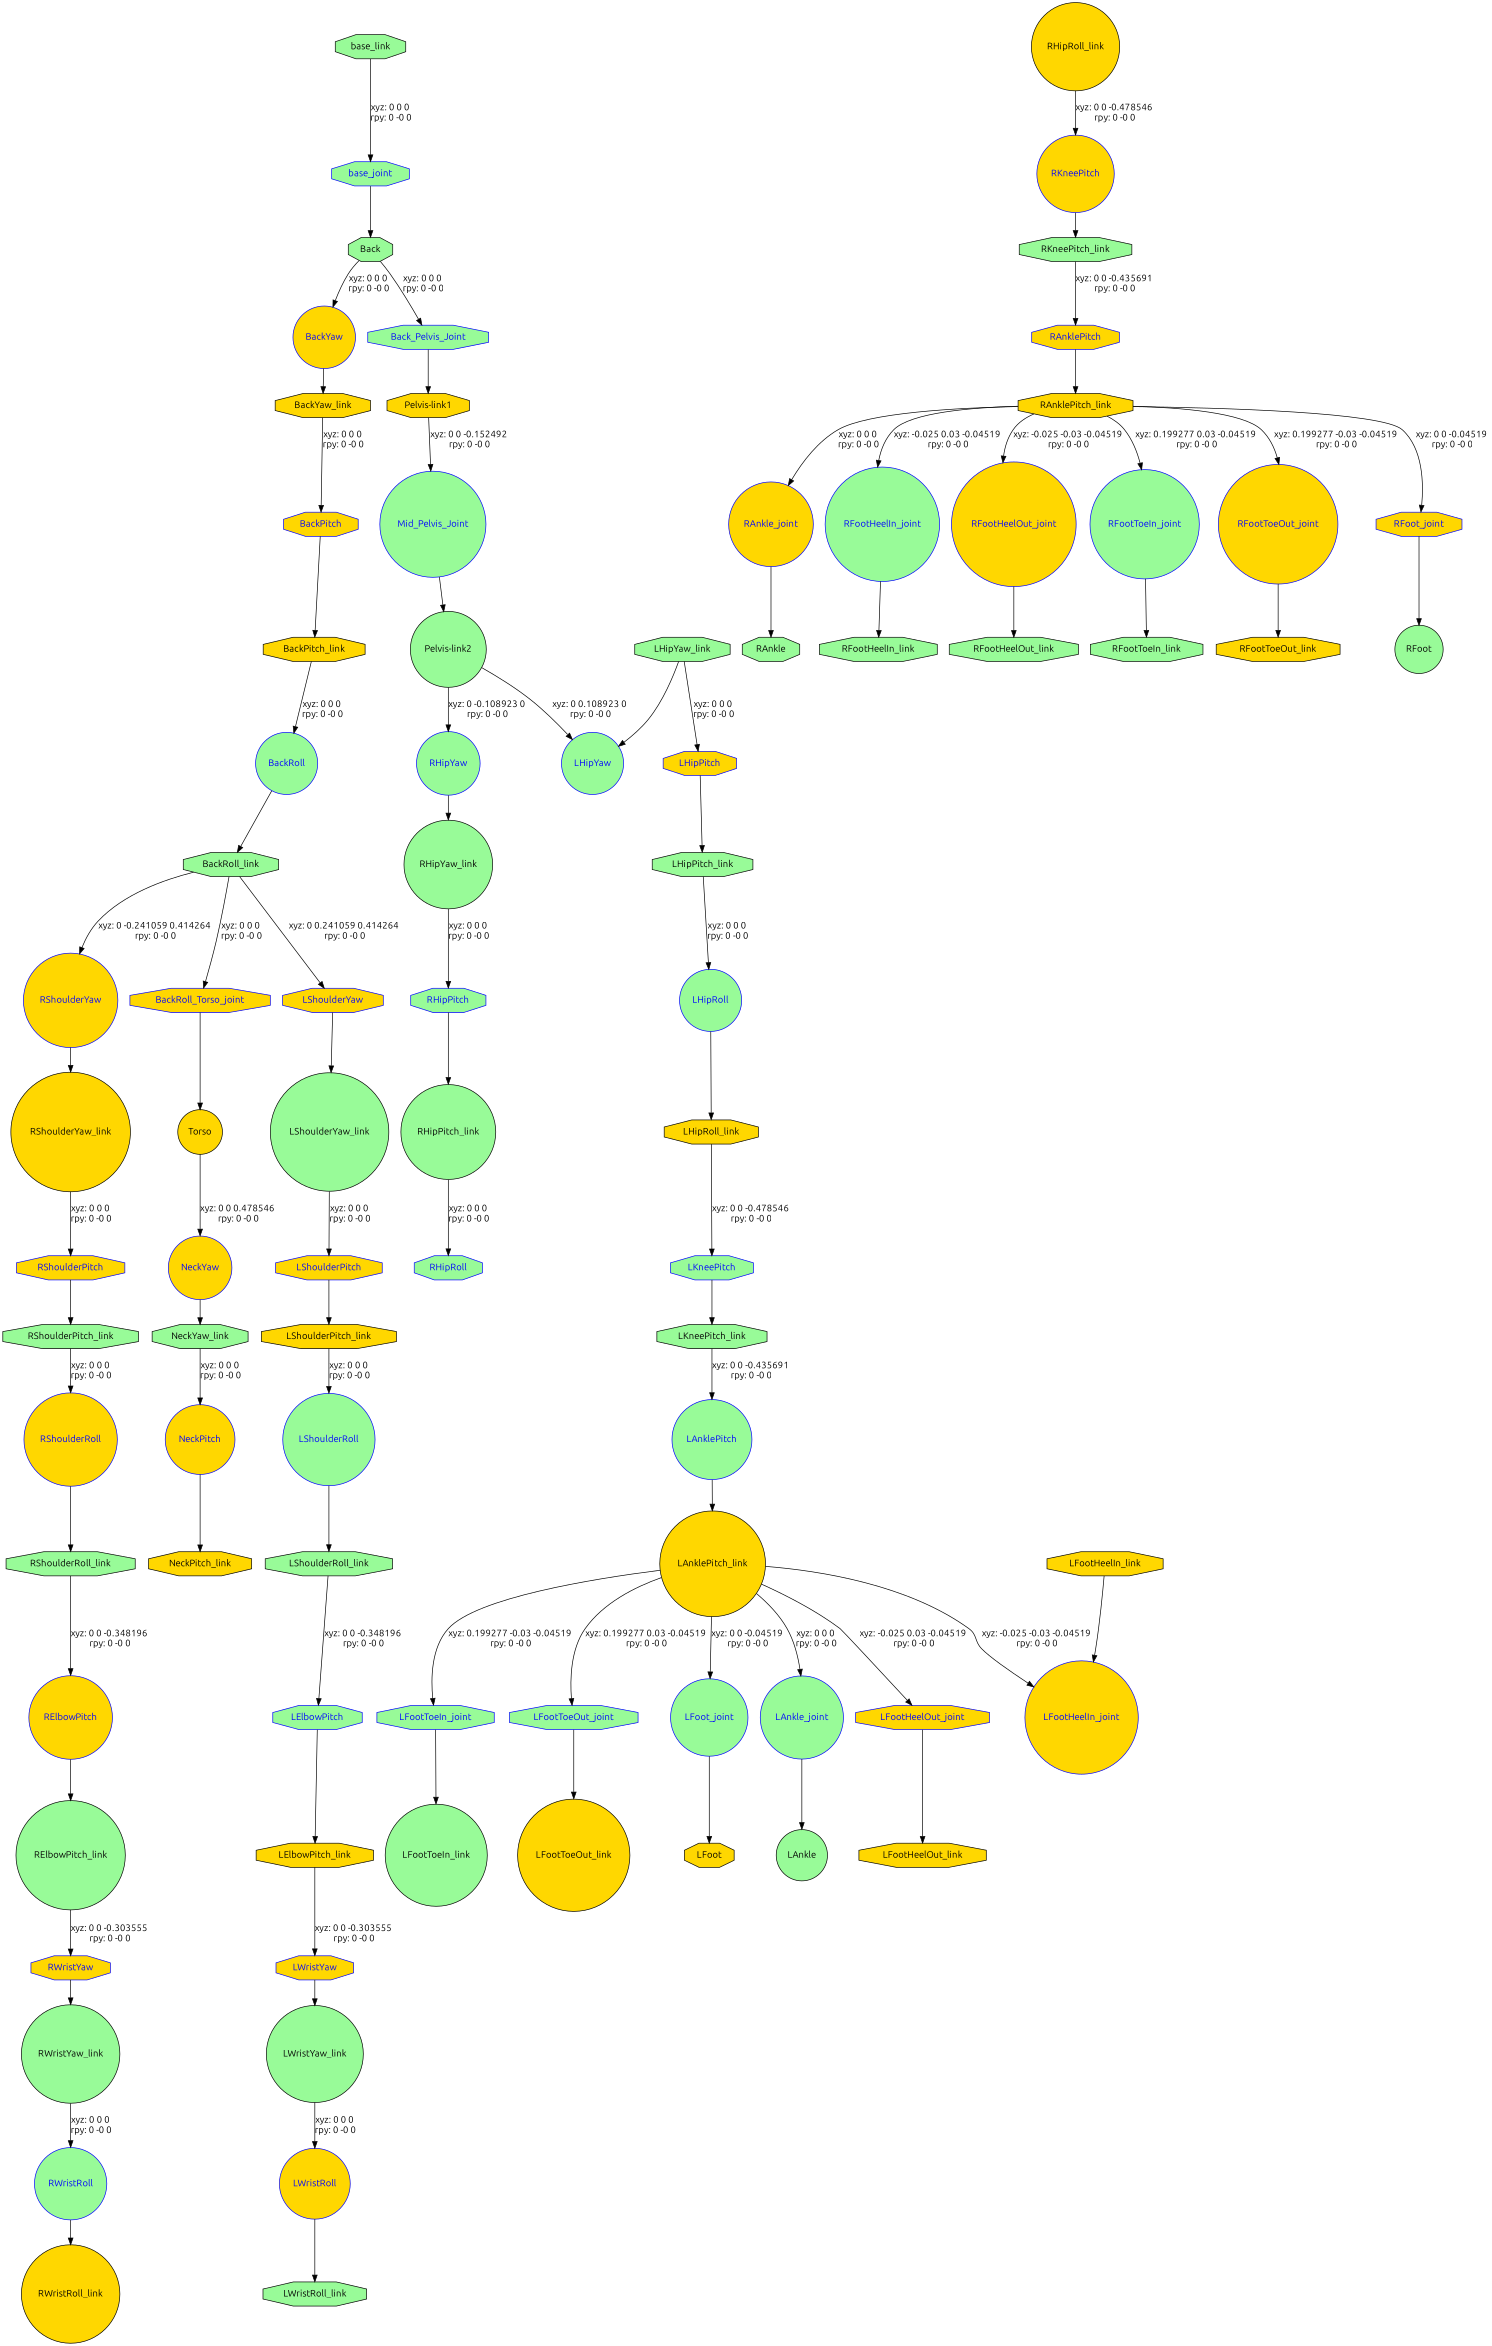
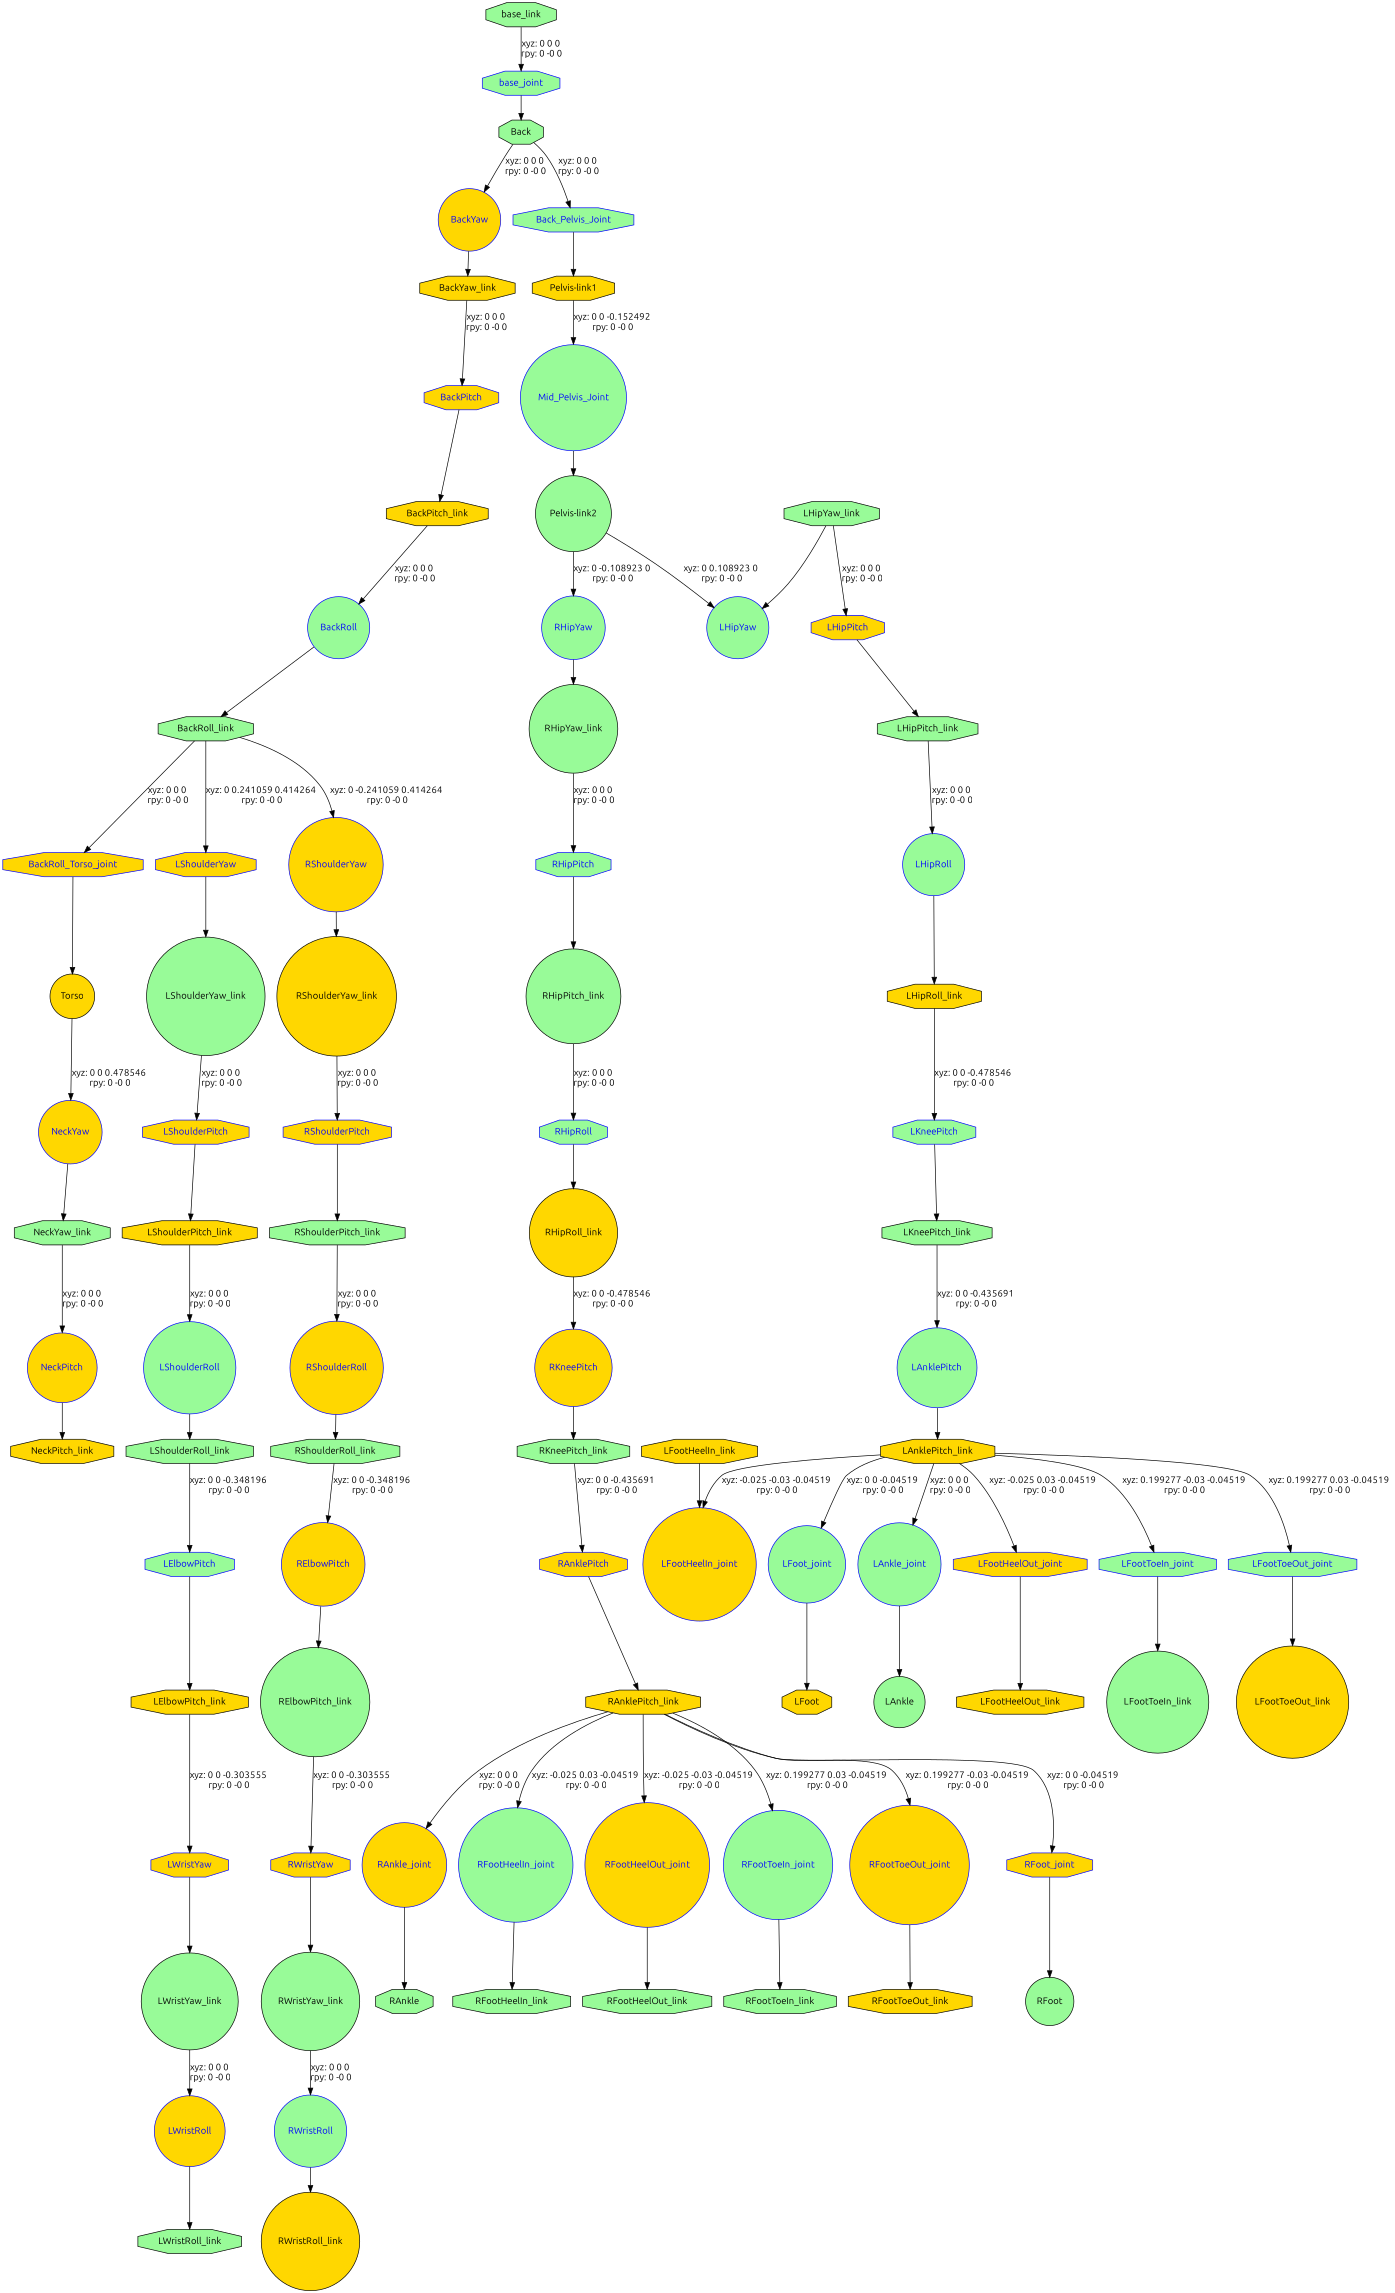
none -> (573, 1163)
(713, 1564) -> (938, 1451)
